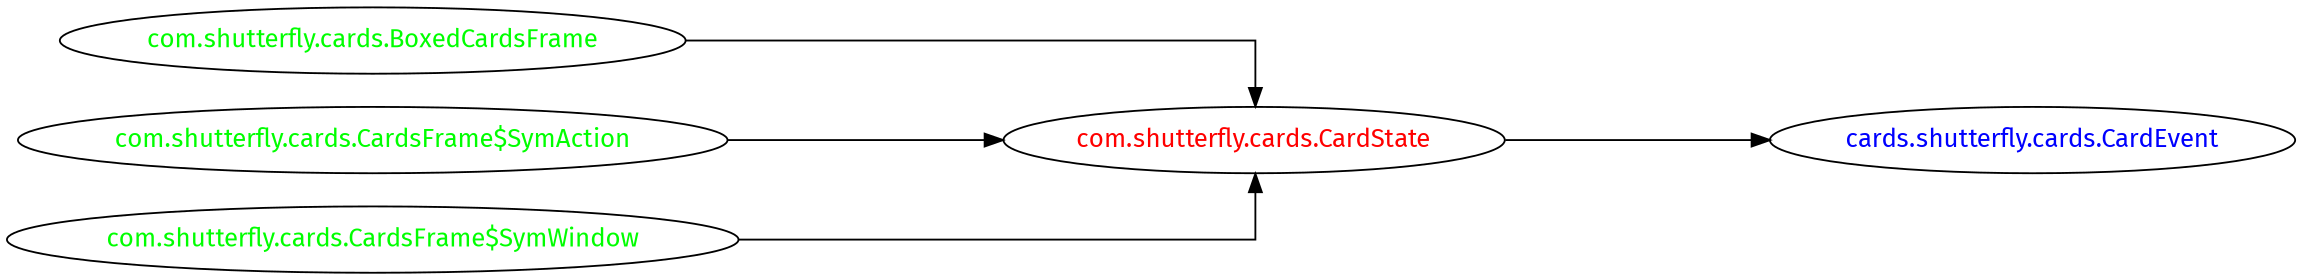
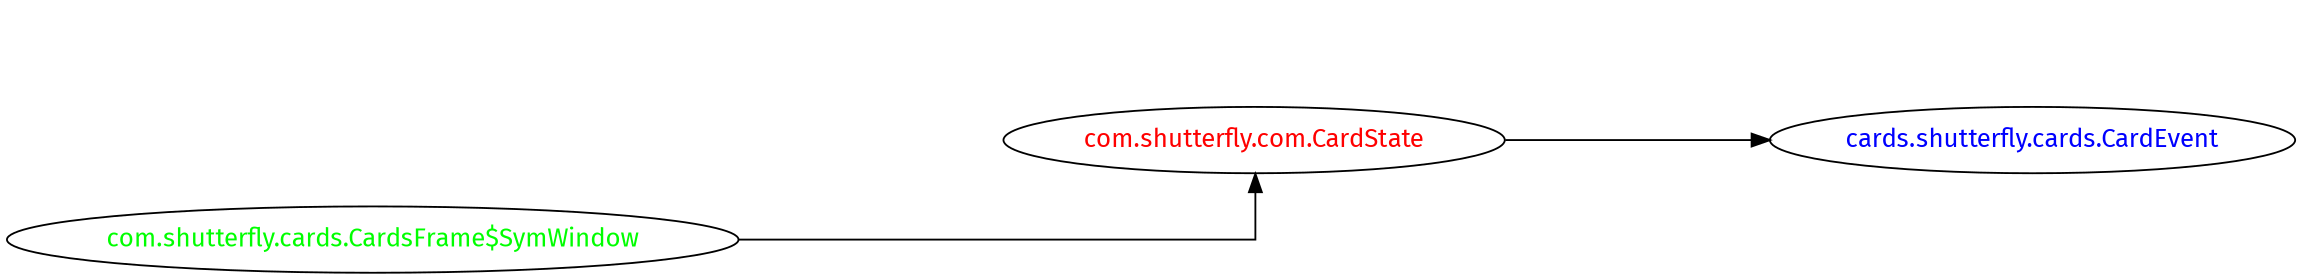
(373, 41) -> none
(373, 140) -> none
(1254, 140) -> (1254, 140)
